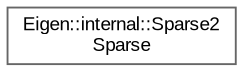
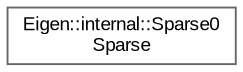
(122, 36) -> (122, 36)
